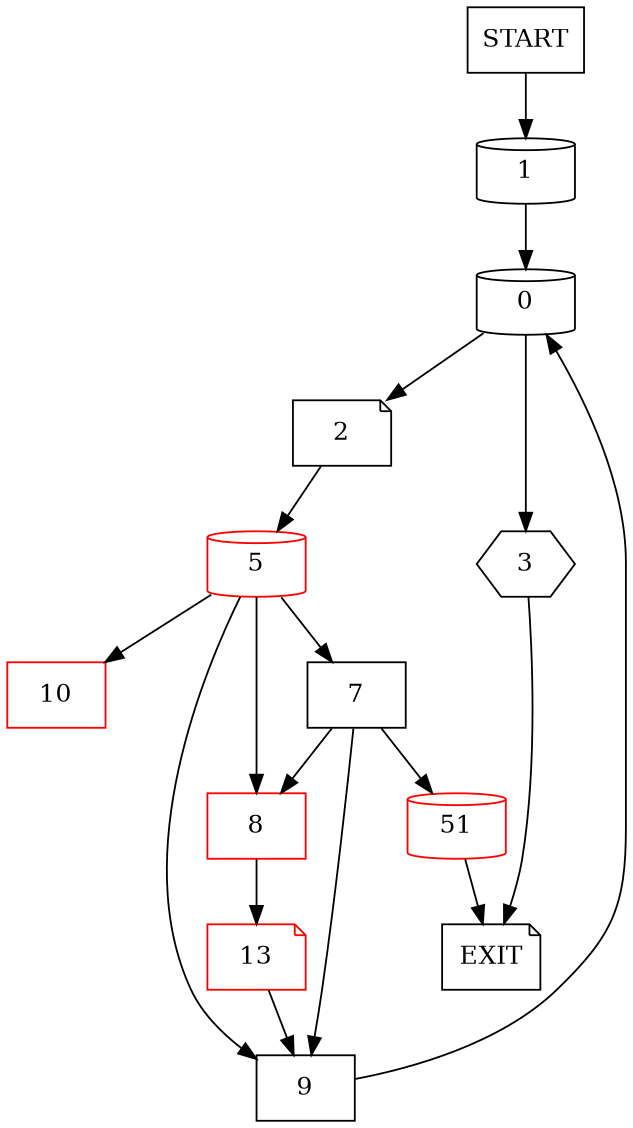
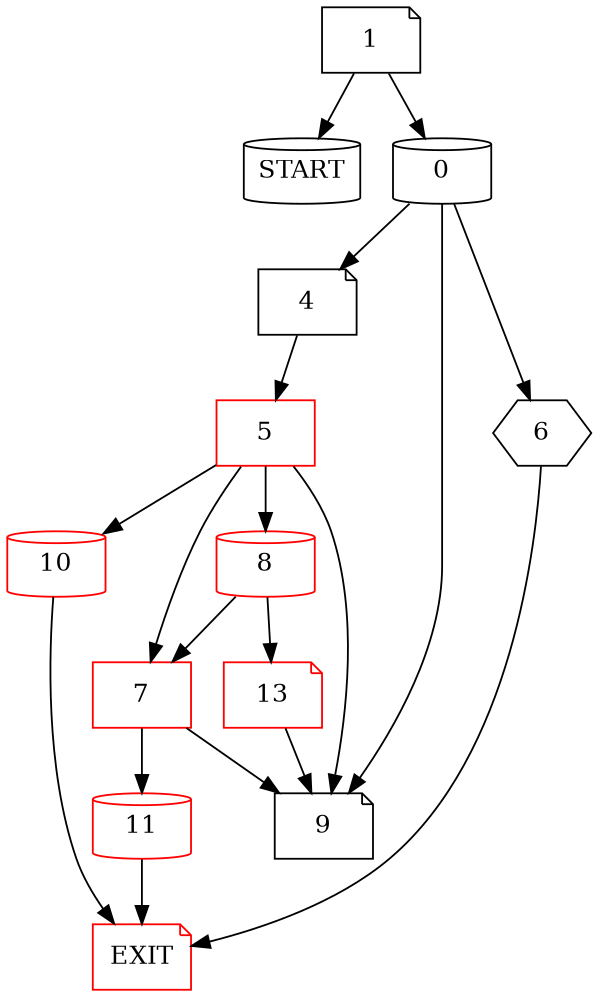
(526, 40) -> (302, 171)
(526, 97) -> (341, 98)
(526, 171) -> (371, 40)
(342, 433) -> (307, 302)
(257, 564) -> (266, 433)
(526, 564) -> (542, 433)
(56, 695) -> (56, 564)
(357, 695) -> (142, 695)
(312, 753) -> (210, 623)
none -> (55, 757)
(626, 786) -> (442, 500)
(257, 826) -> (266, 564)
(457, 826) -> (142, 826)
(491, 957) -> (142, 957)
(306, 1088) -> (324, 826)
